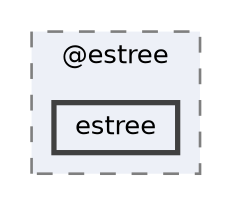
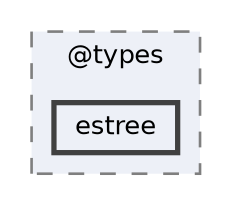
(116, 57) -> (116, 57)
